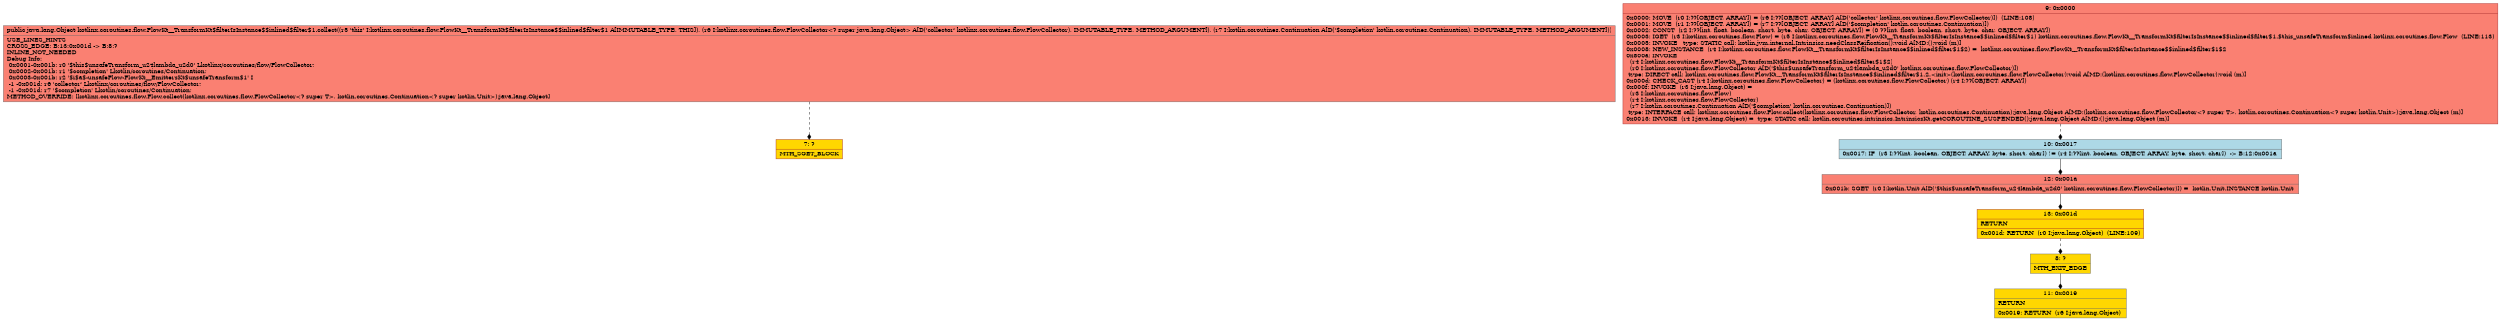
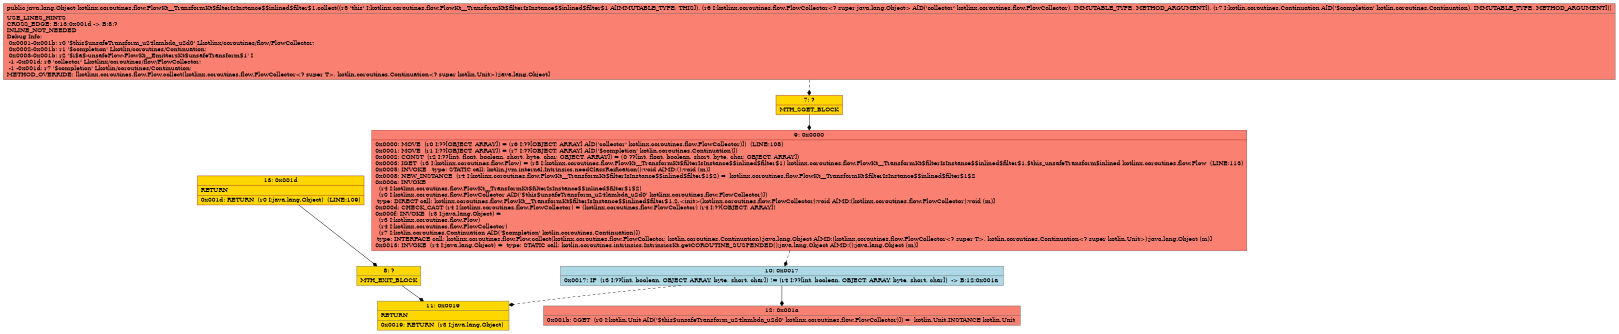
(1654, 56) -> (403, 182)
none -> (809, 120)
(2060, 199) -> none
(2060, 244) -> (336, 234)
(2060, 268) -> (389, 280)
none -> (597, 294)
(2060, 313) -> (443, 325)
